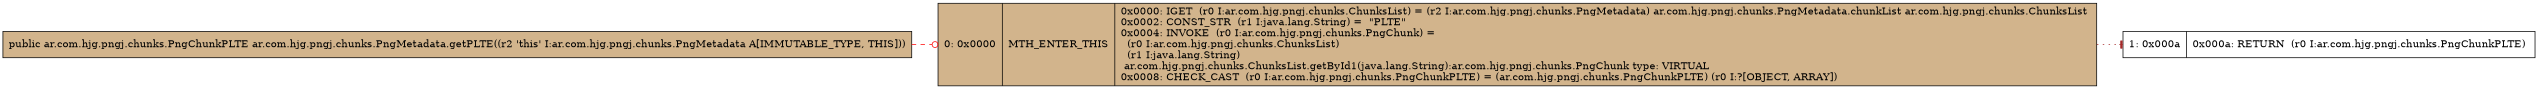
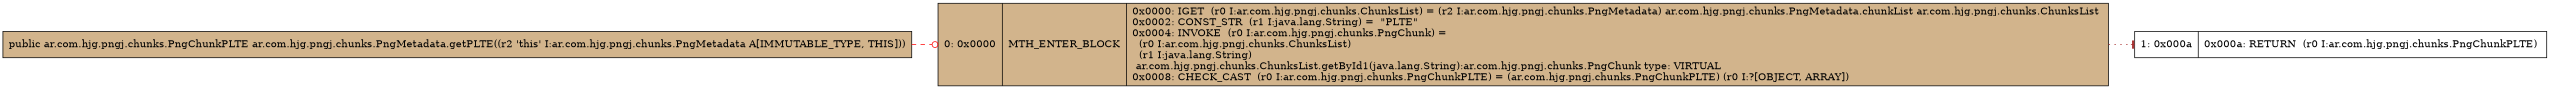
(1059, 44) -> (1064, 44)
